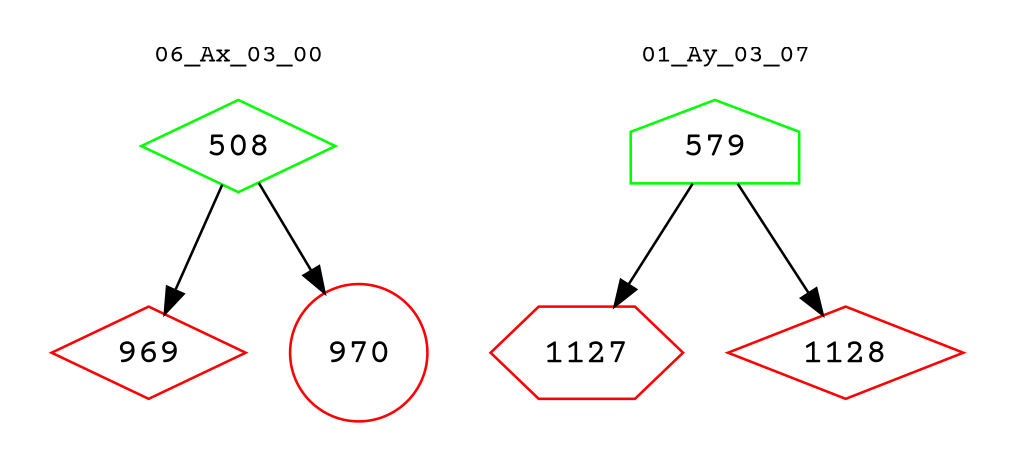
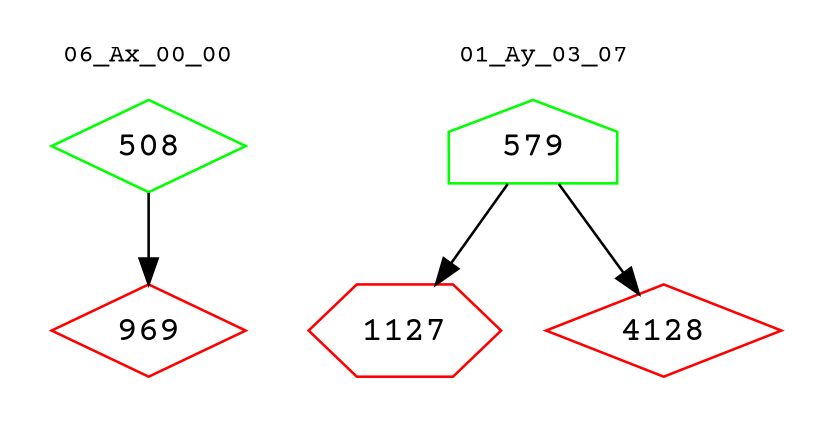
(240, 55) -> (149, 55)
(359, 353) -> none
(846, 353) -> (664, 331)
